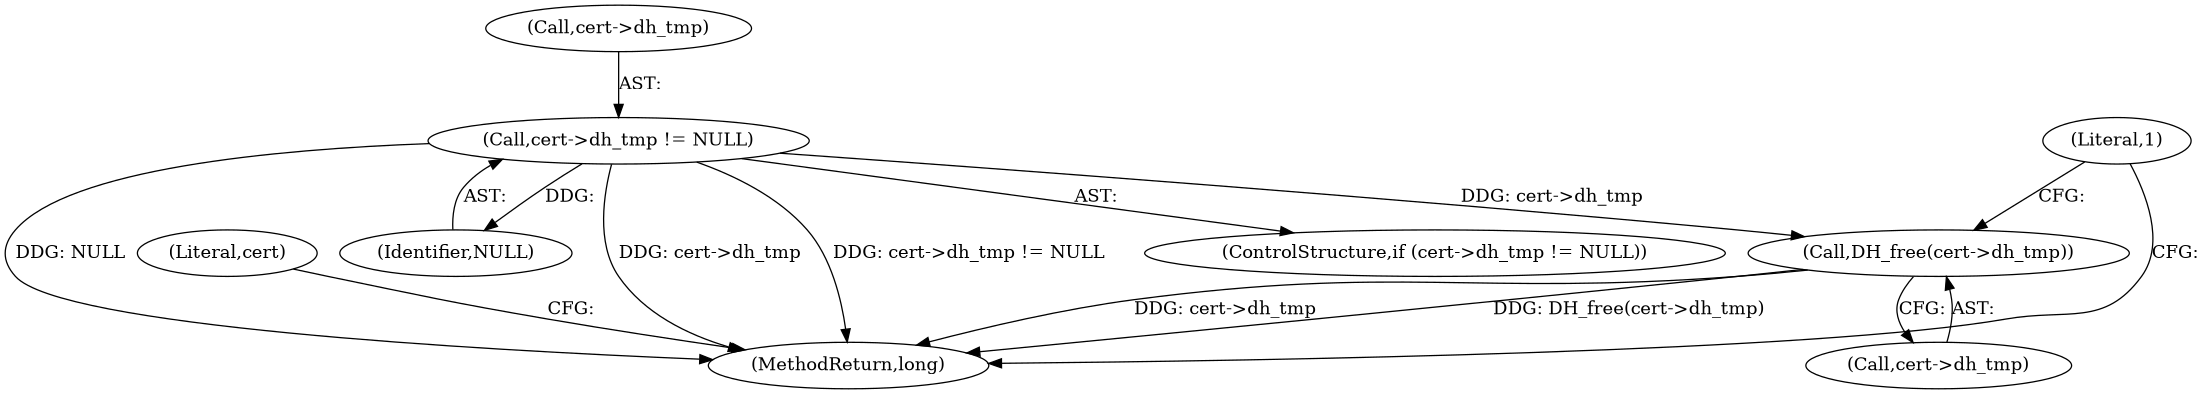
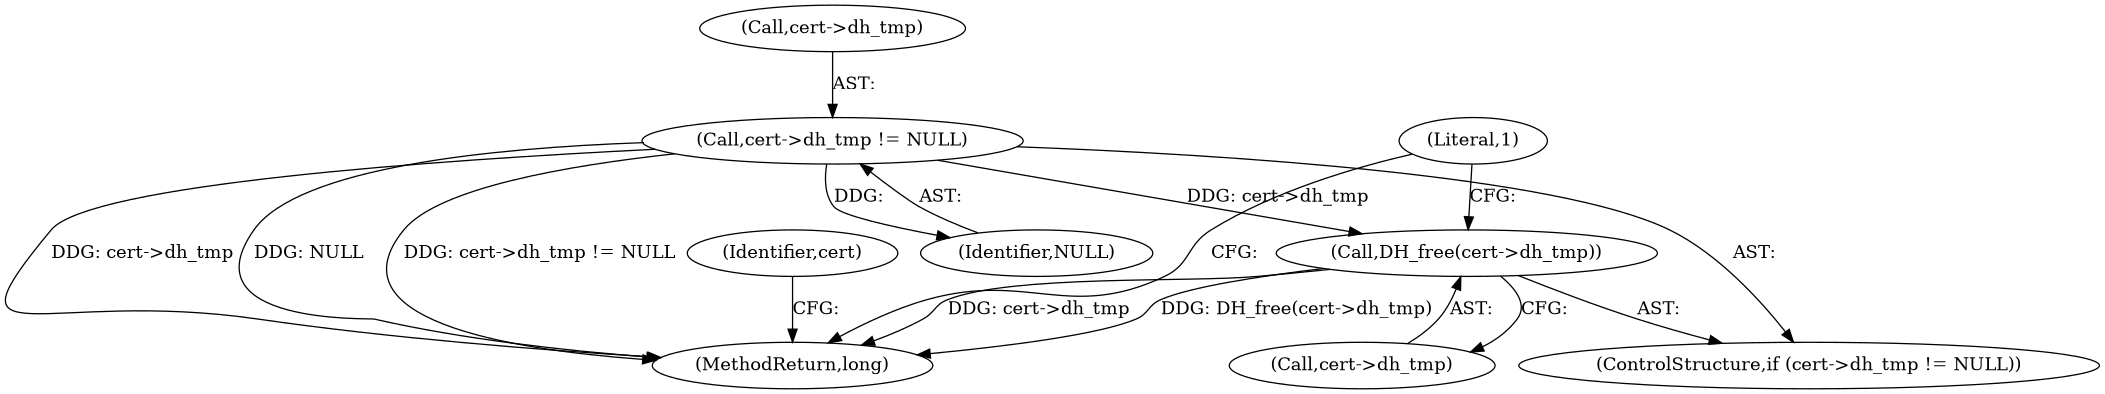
(227, 253) -> (793, 253)
none -> (1613, 311)
